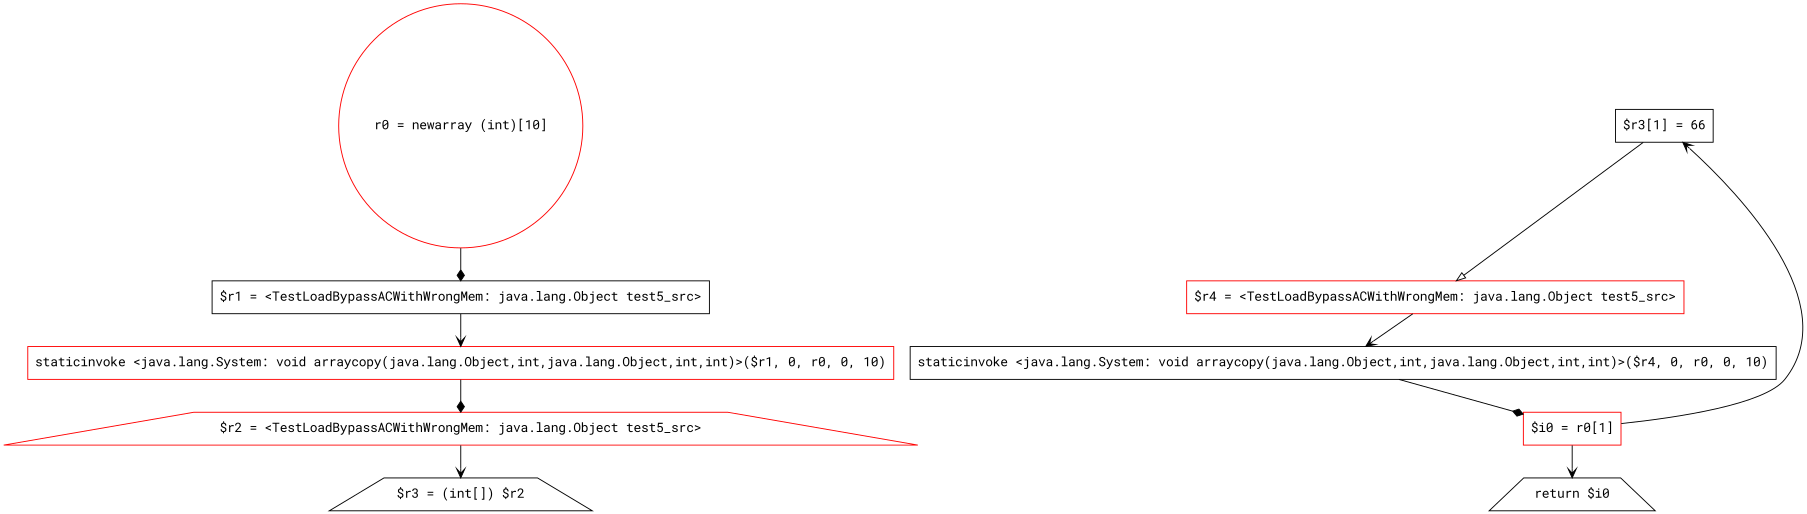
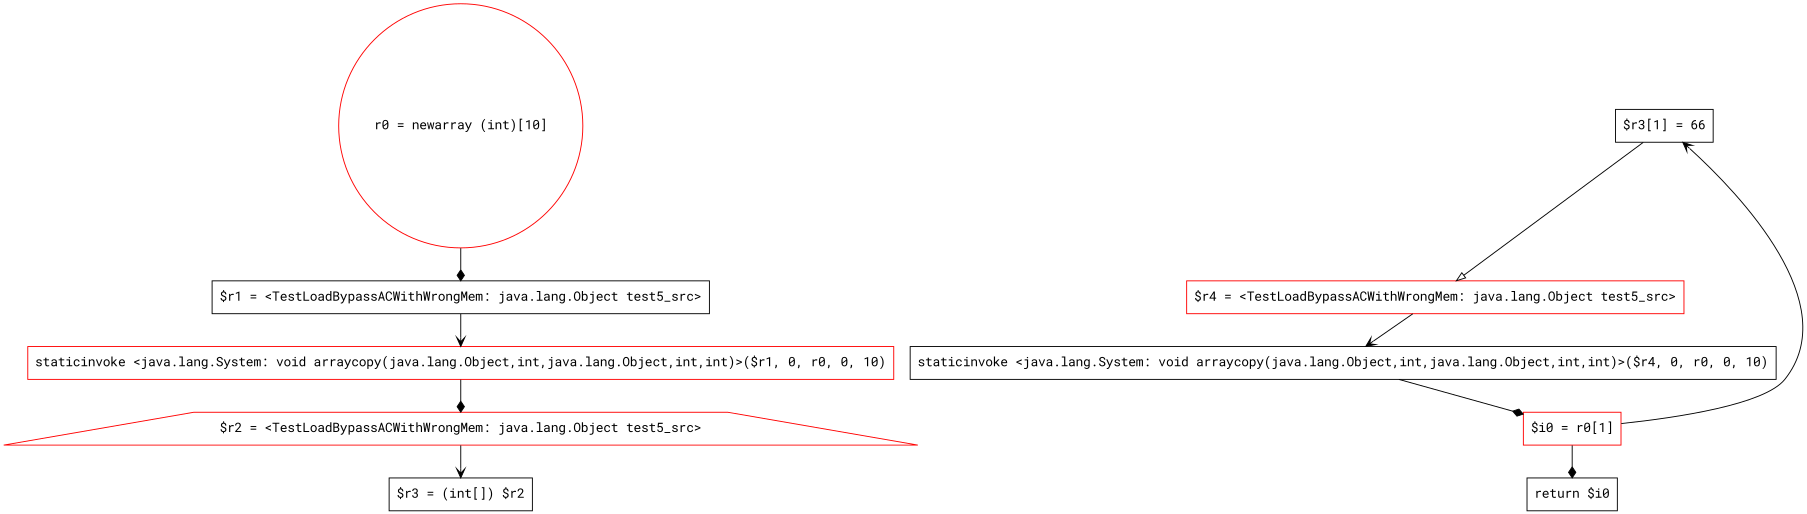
(1572, 457) -> (1572, 456)
(461, 494) -> (461, 494)
(1572, 494) -> (1572, 494)
